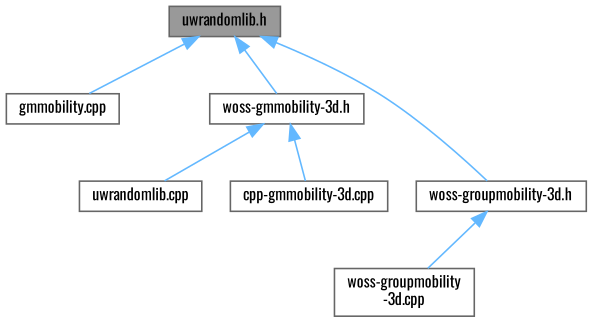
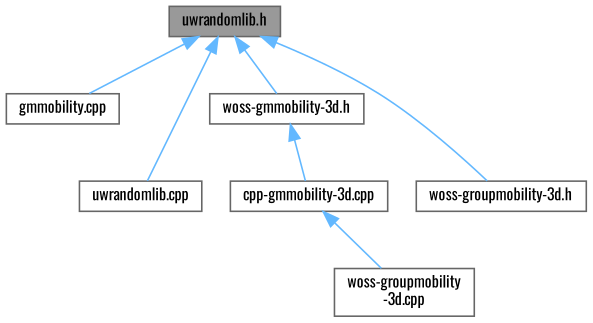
(207, 156) -> (179, 116)
(451, 246) -> (358, 246)
